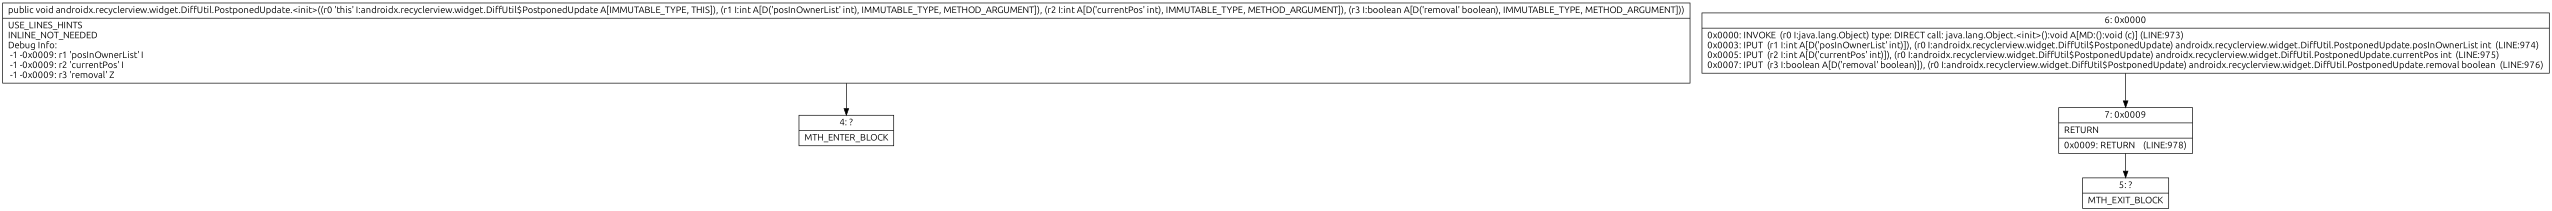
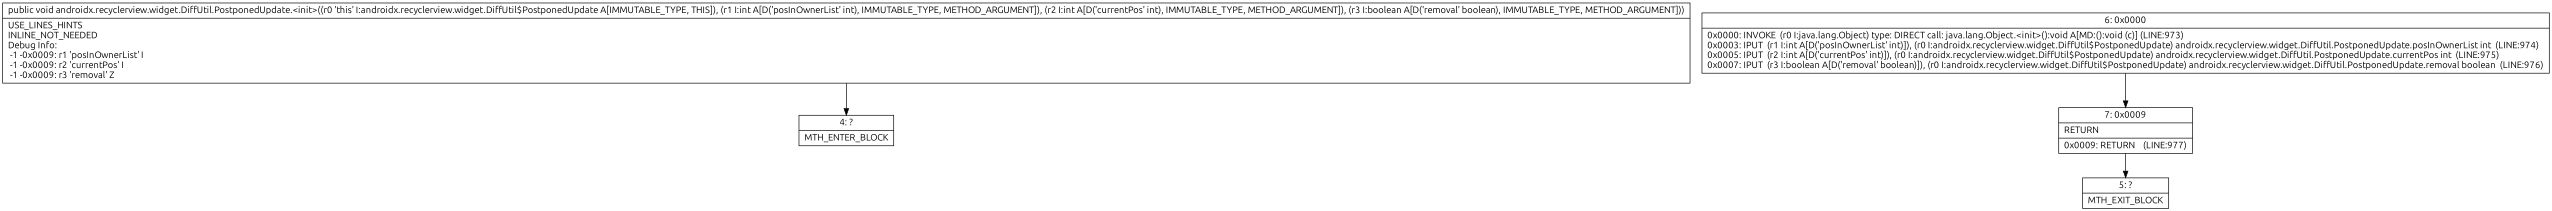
(2126, 145) -> (2126, 145)
